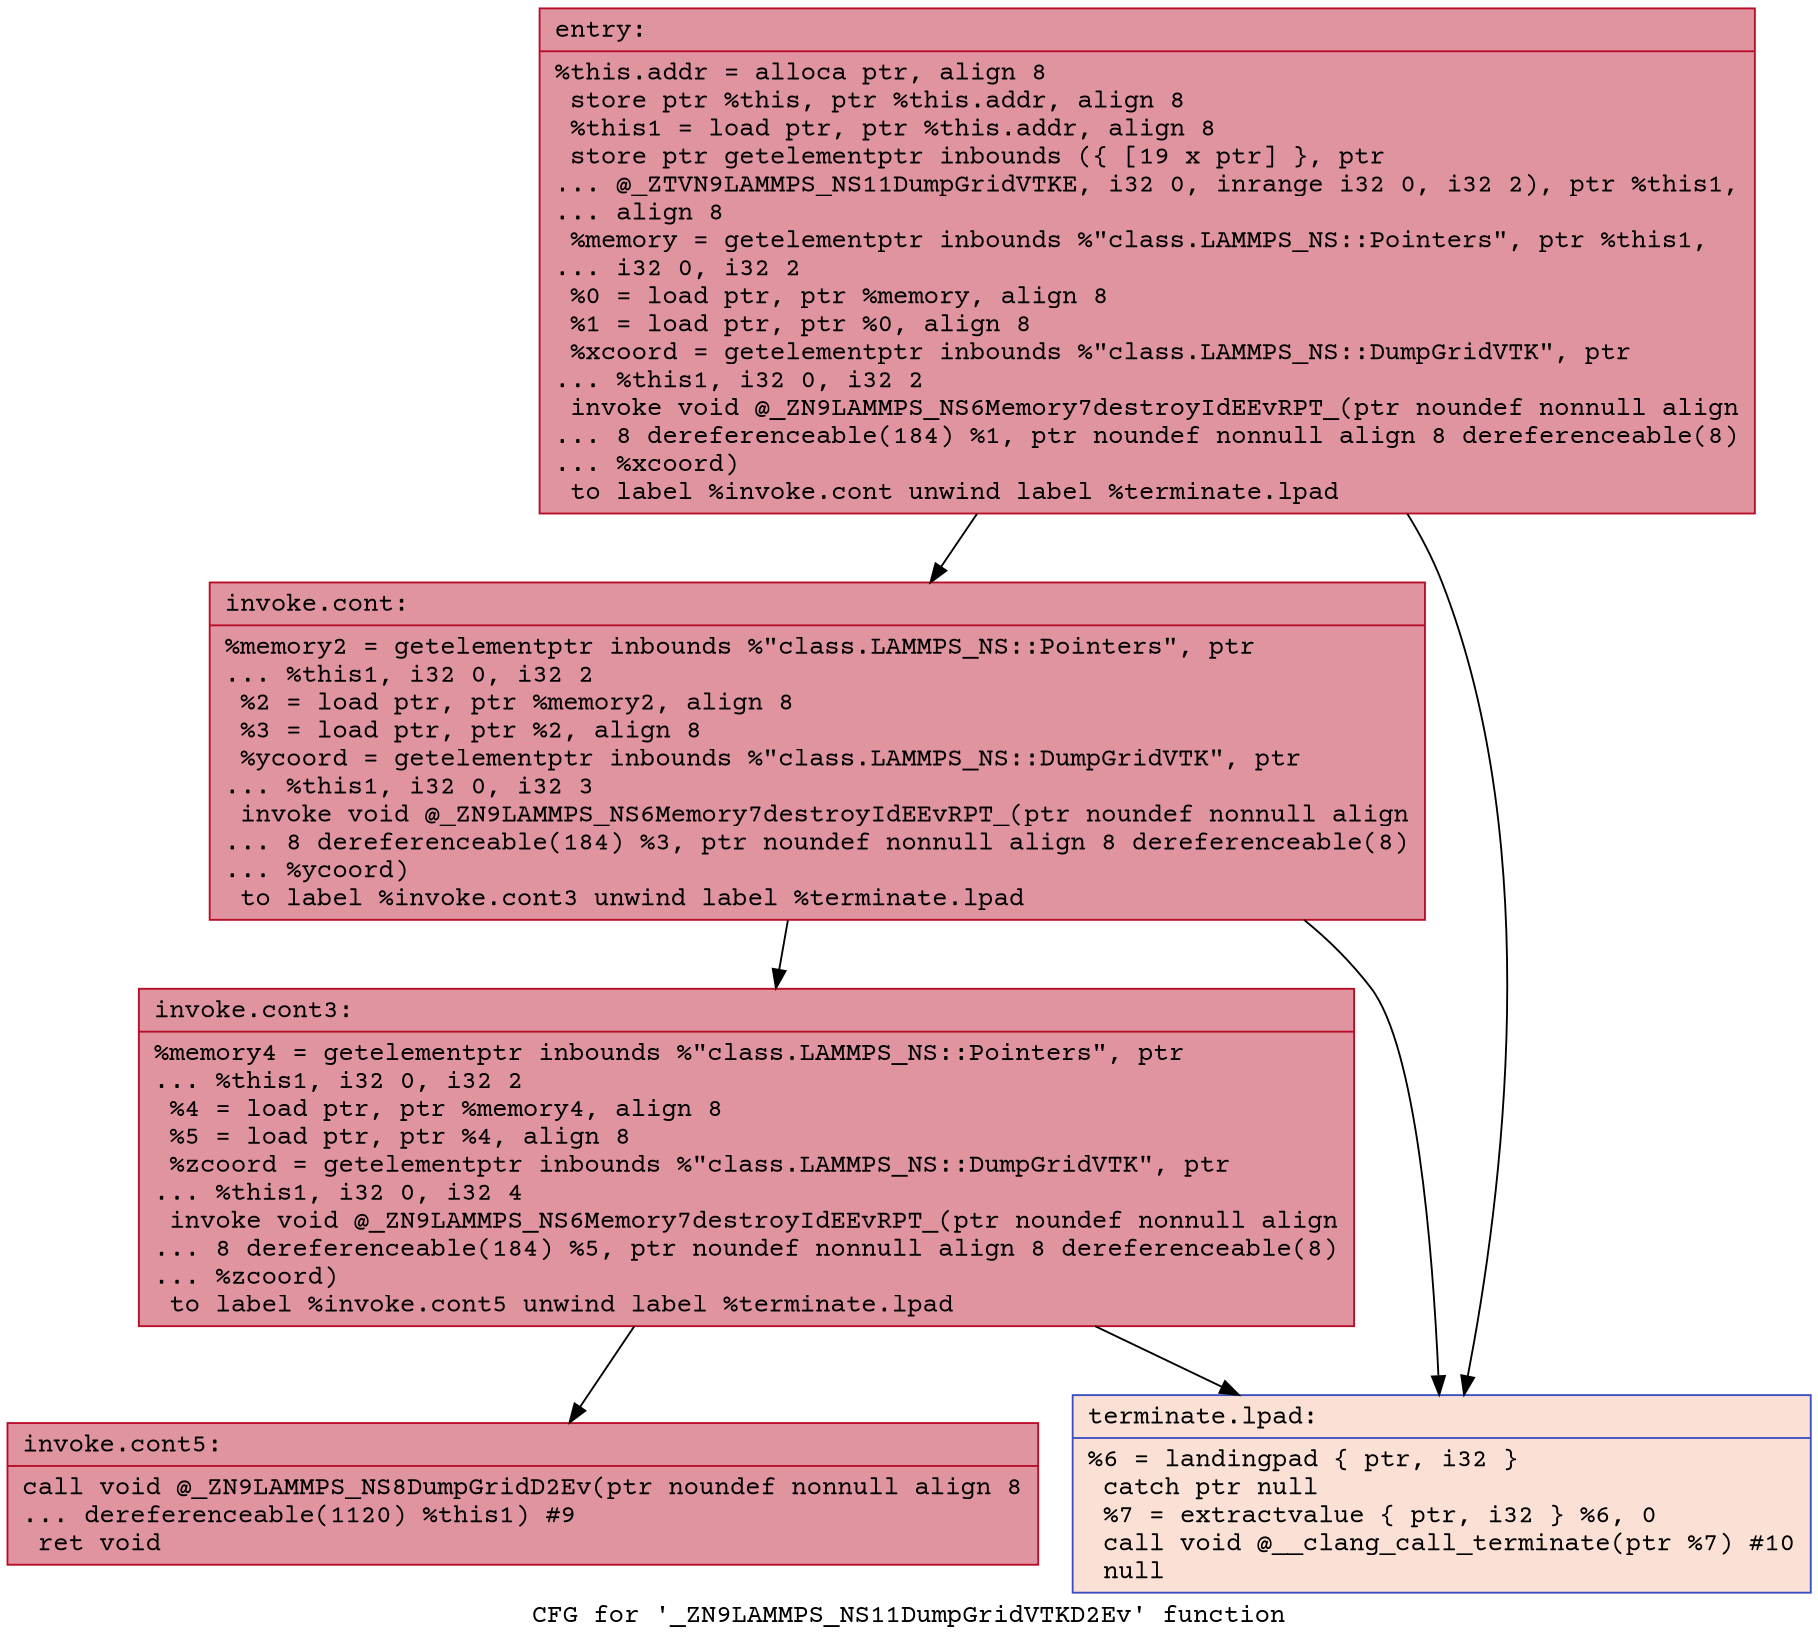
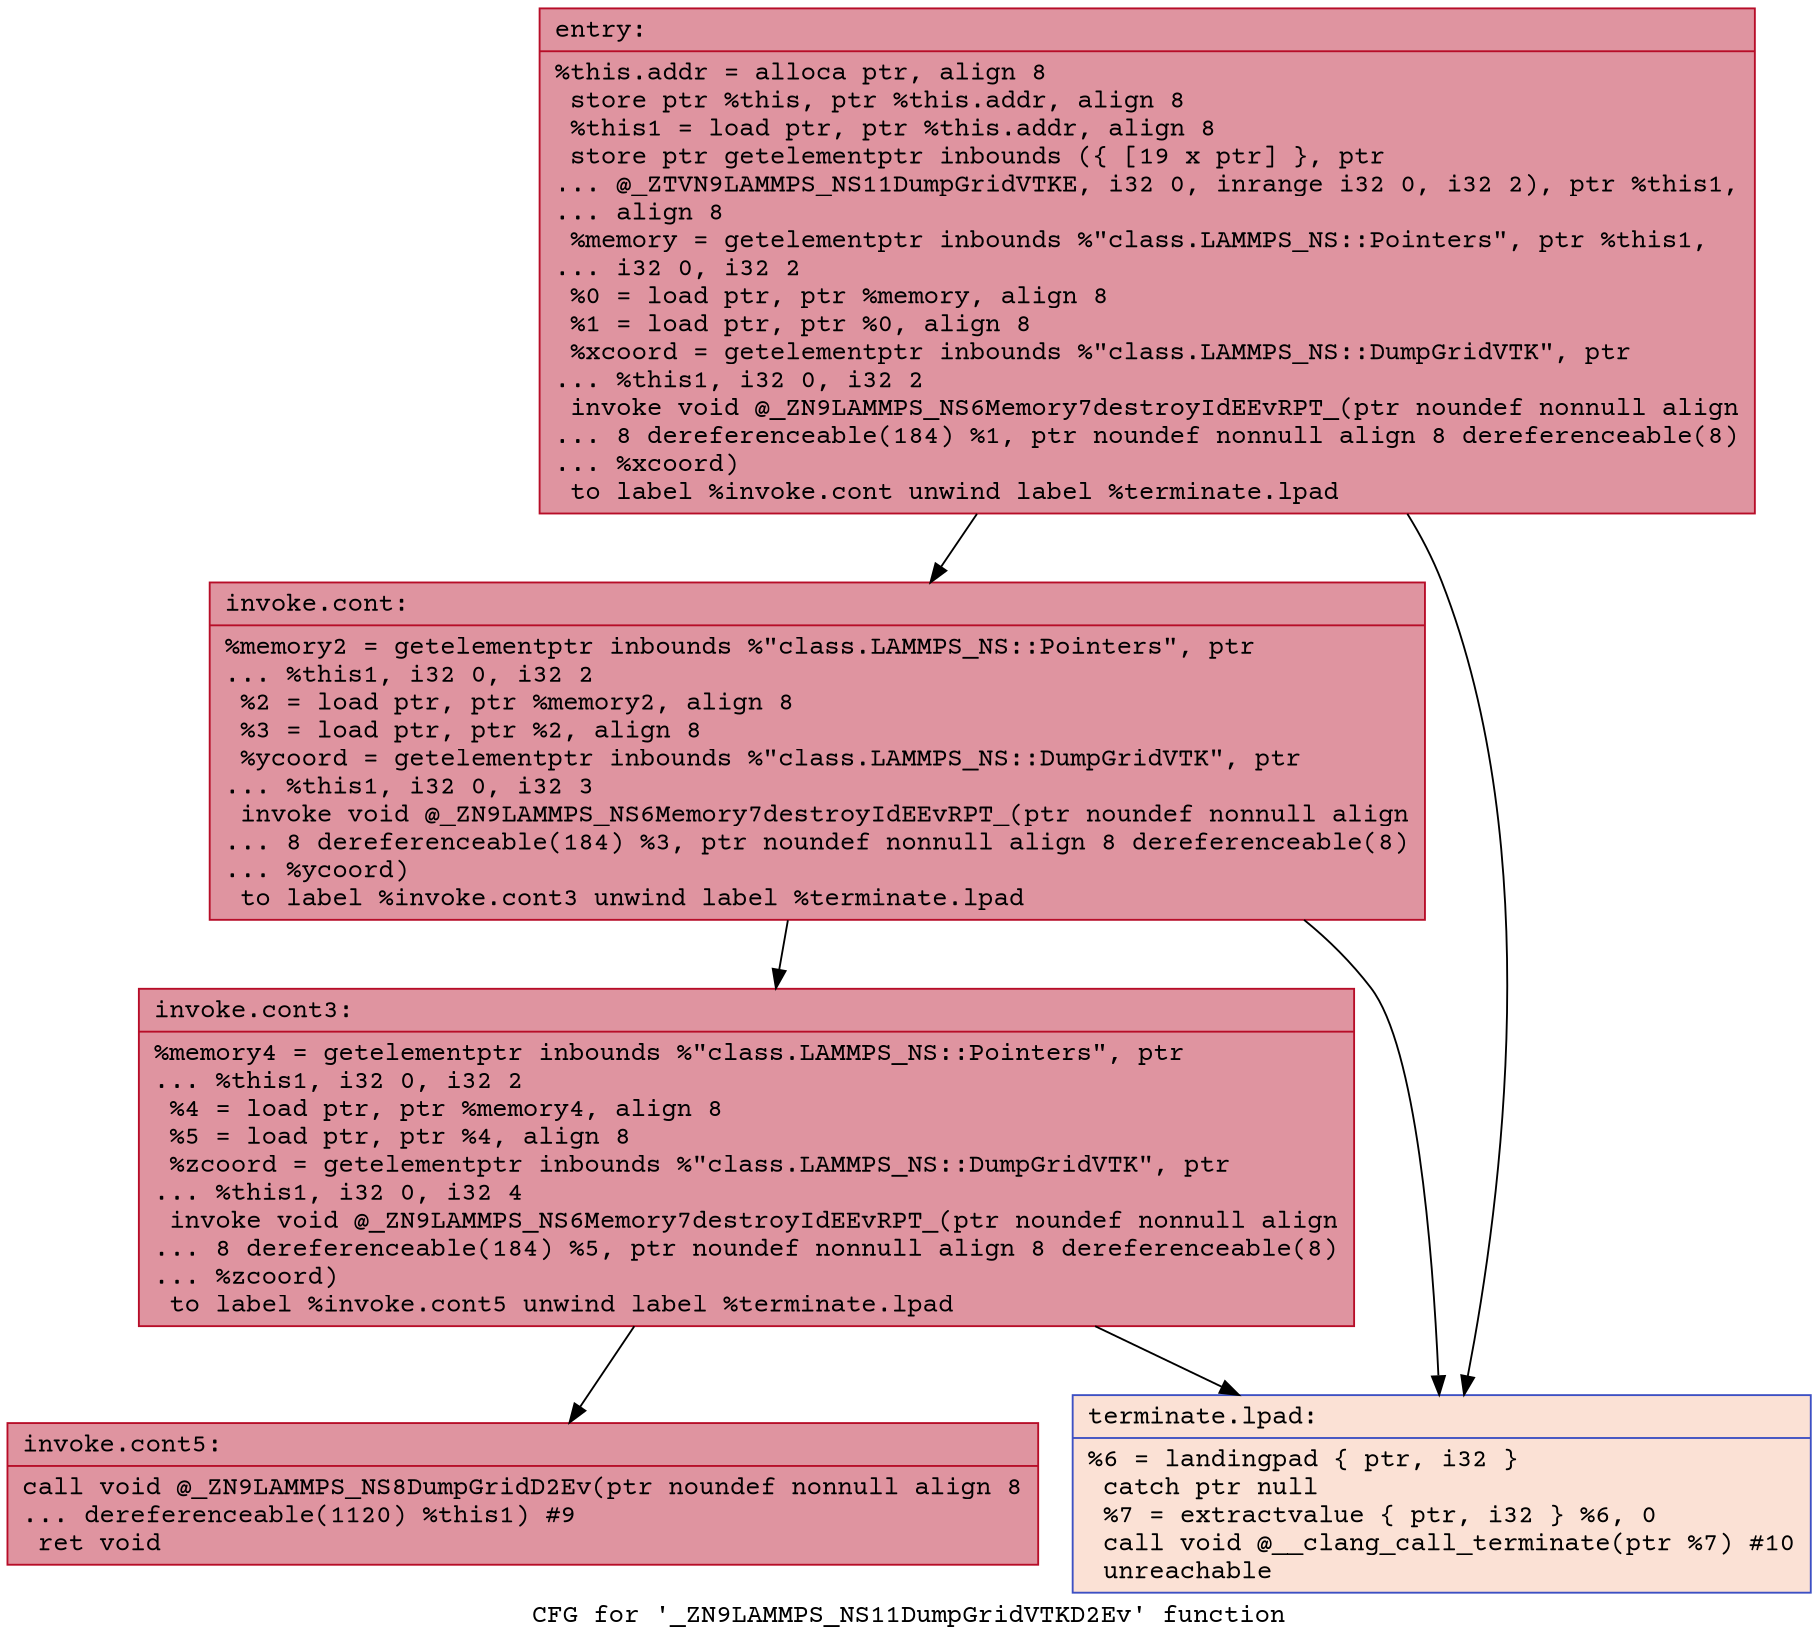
(1127, 1570) -> (1181, 1570)
